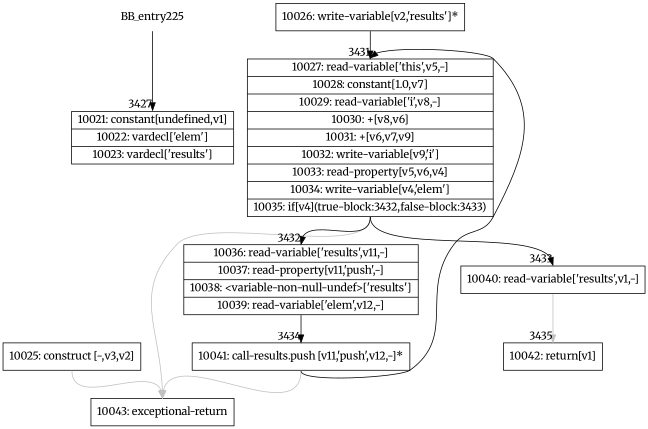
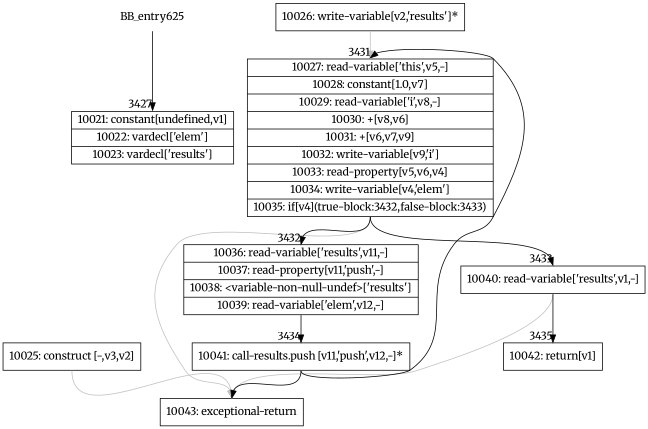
(153, 17) -> (153, 17)
(370, 41) -> (370, 41)
(553, 314) -> (553, 314)
none -> (421, 369)
(236, 385) -> (270, 385)
